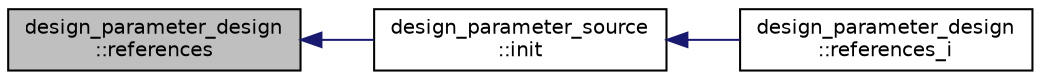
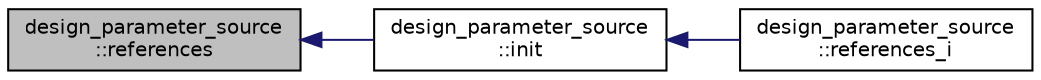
(154, 40) -> (154, 40)
(886, 40) -> (886, 40)
